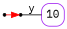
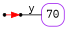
(53, 15) -> (53, 15)
